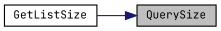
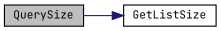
(111, 16) -> (98, 16)
